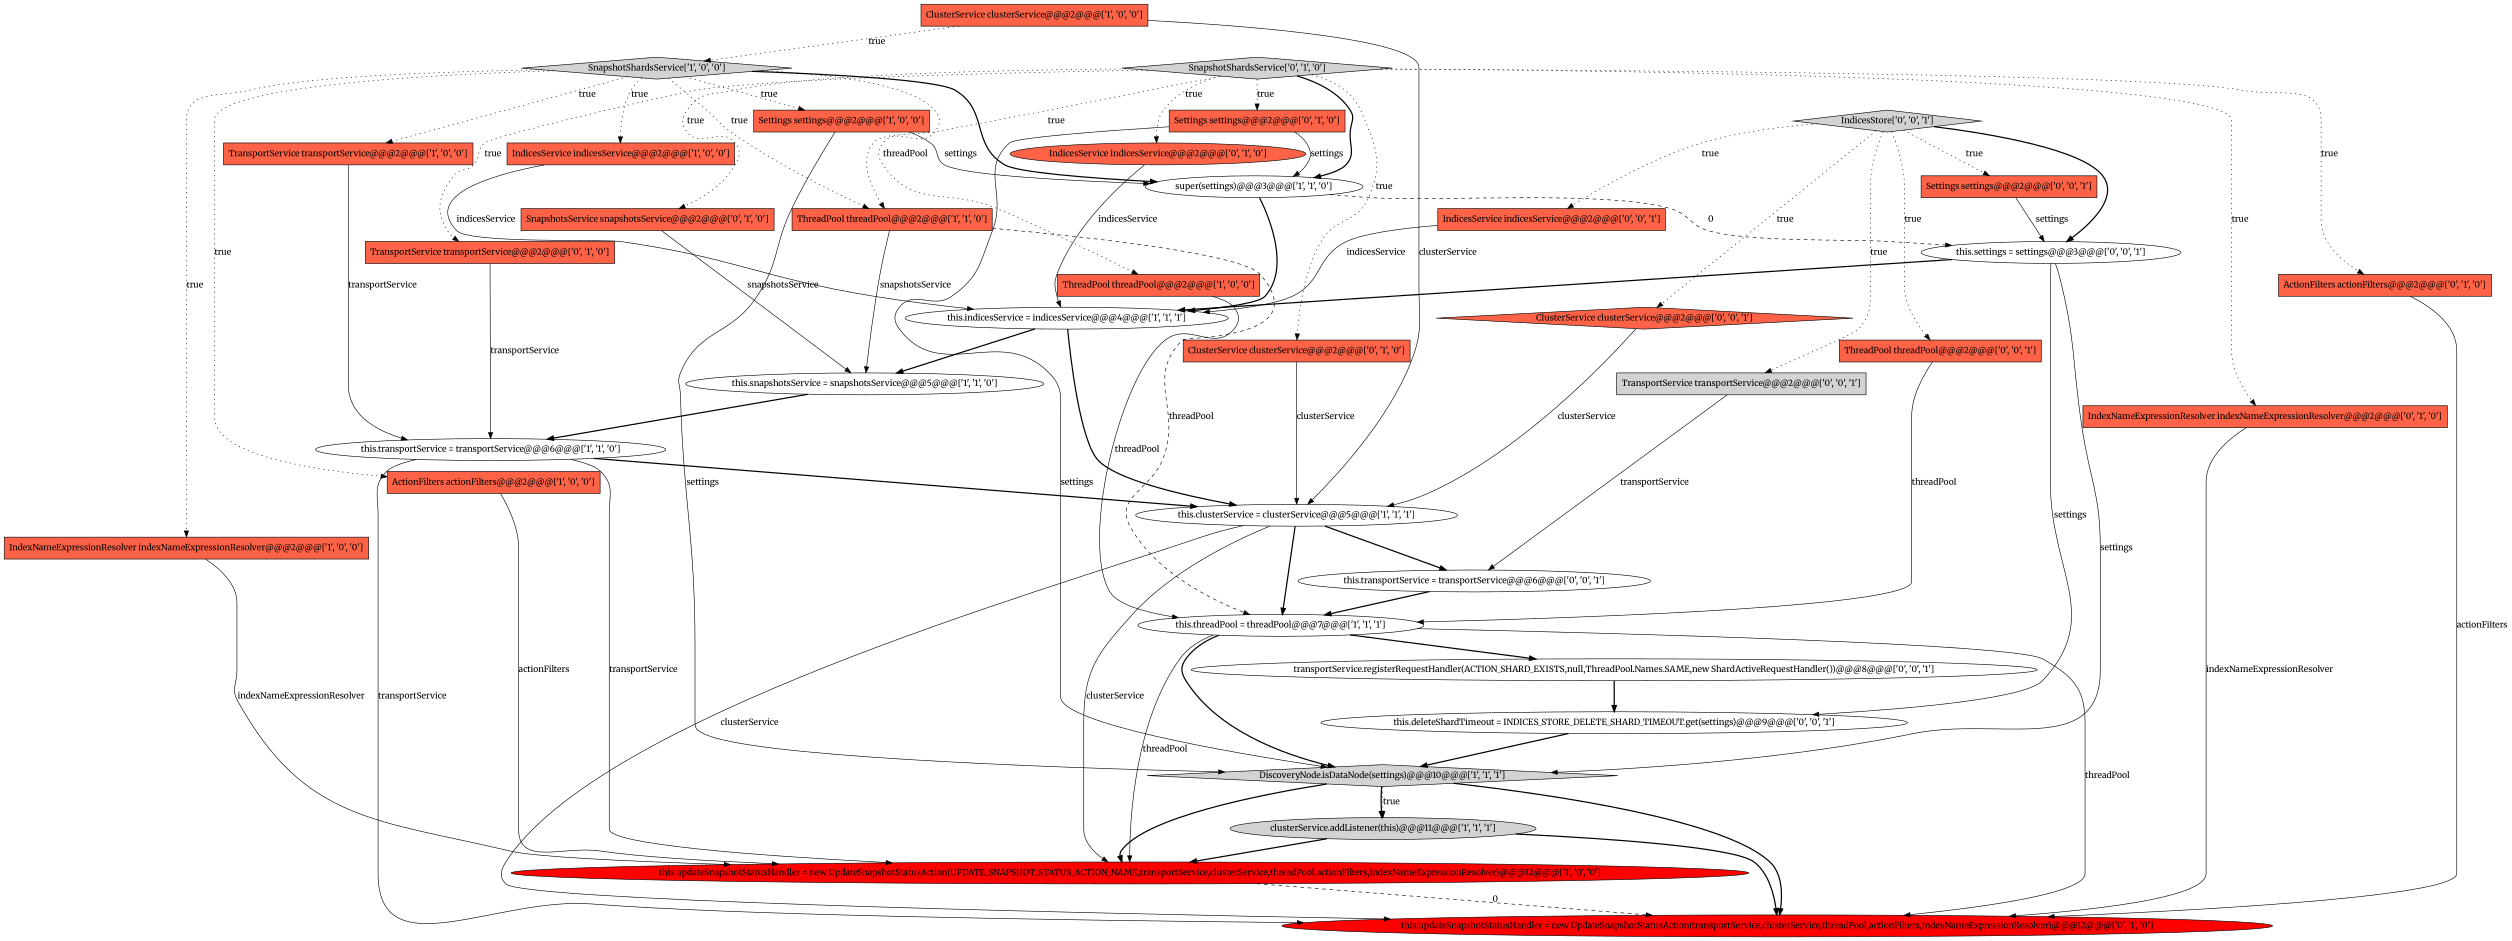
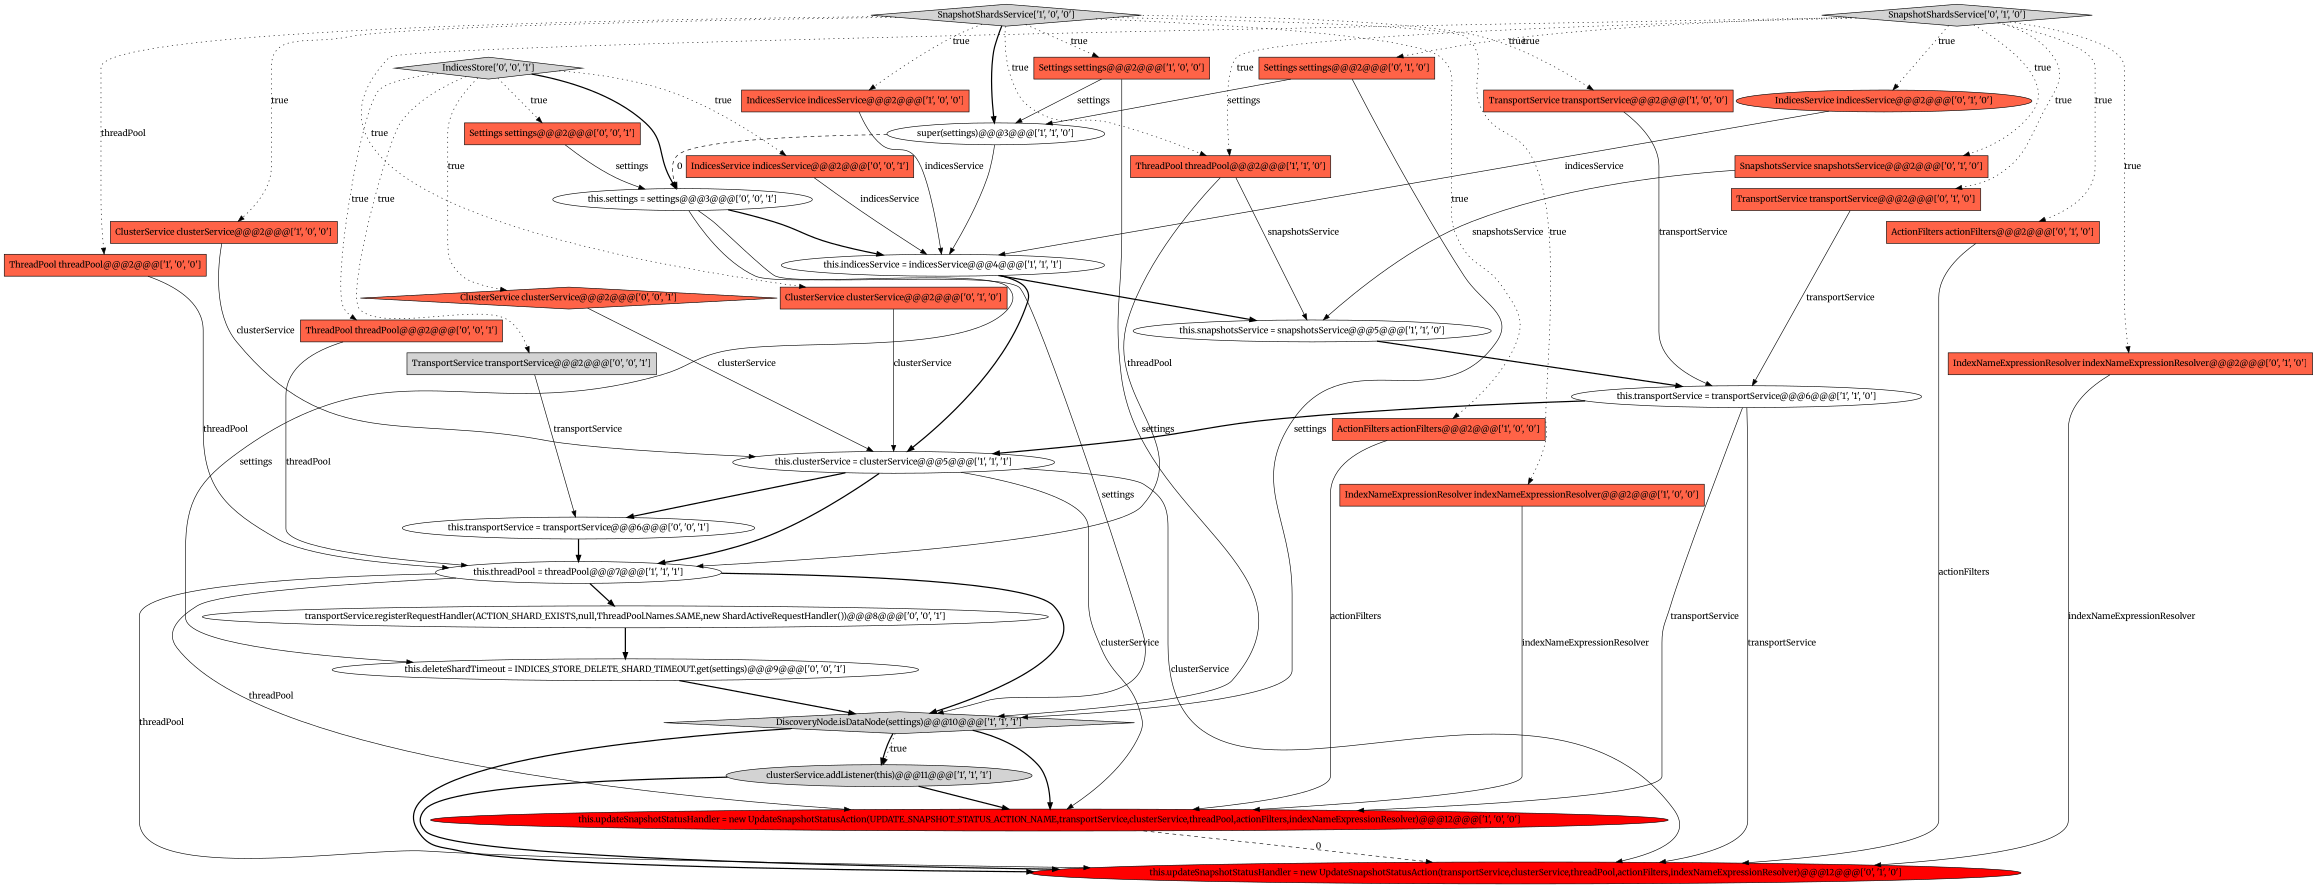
(835, 43) -> (357, 36)
(1352, 120) -> none
(1273, 283) -> (979, 199)
(1250, 328) -> (1126, 515)
